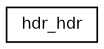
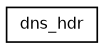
(52, 25) -> (52, 25)
